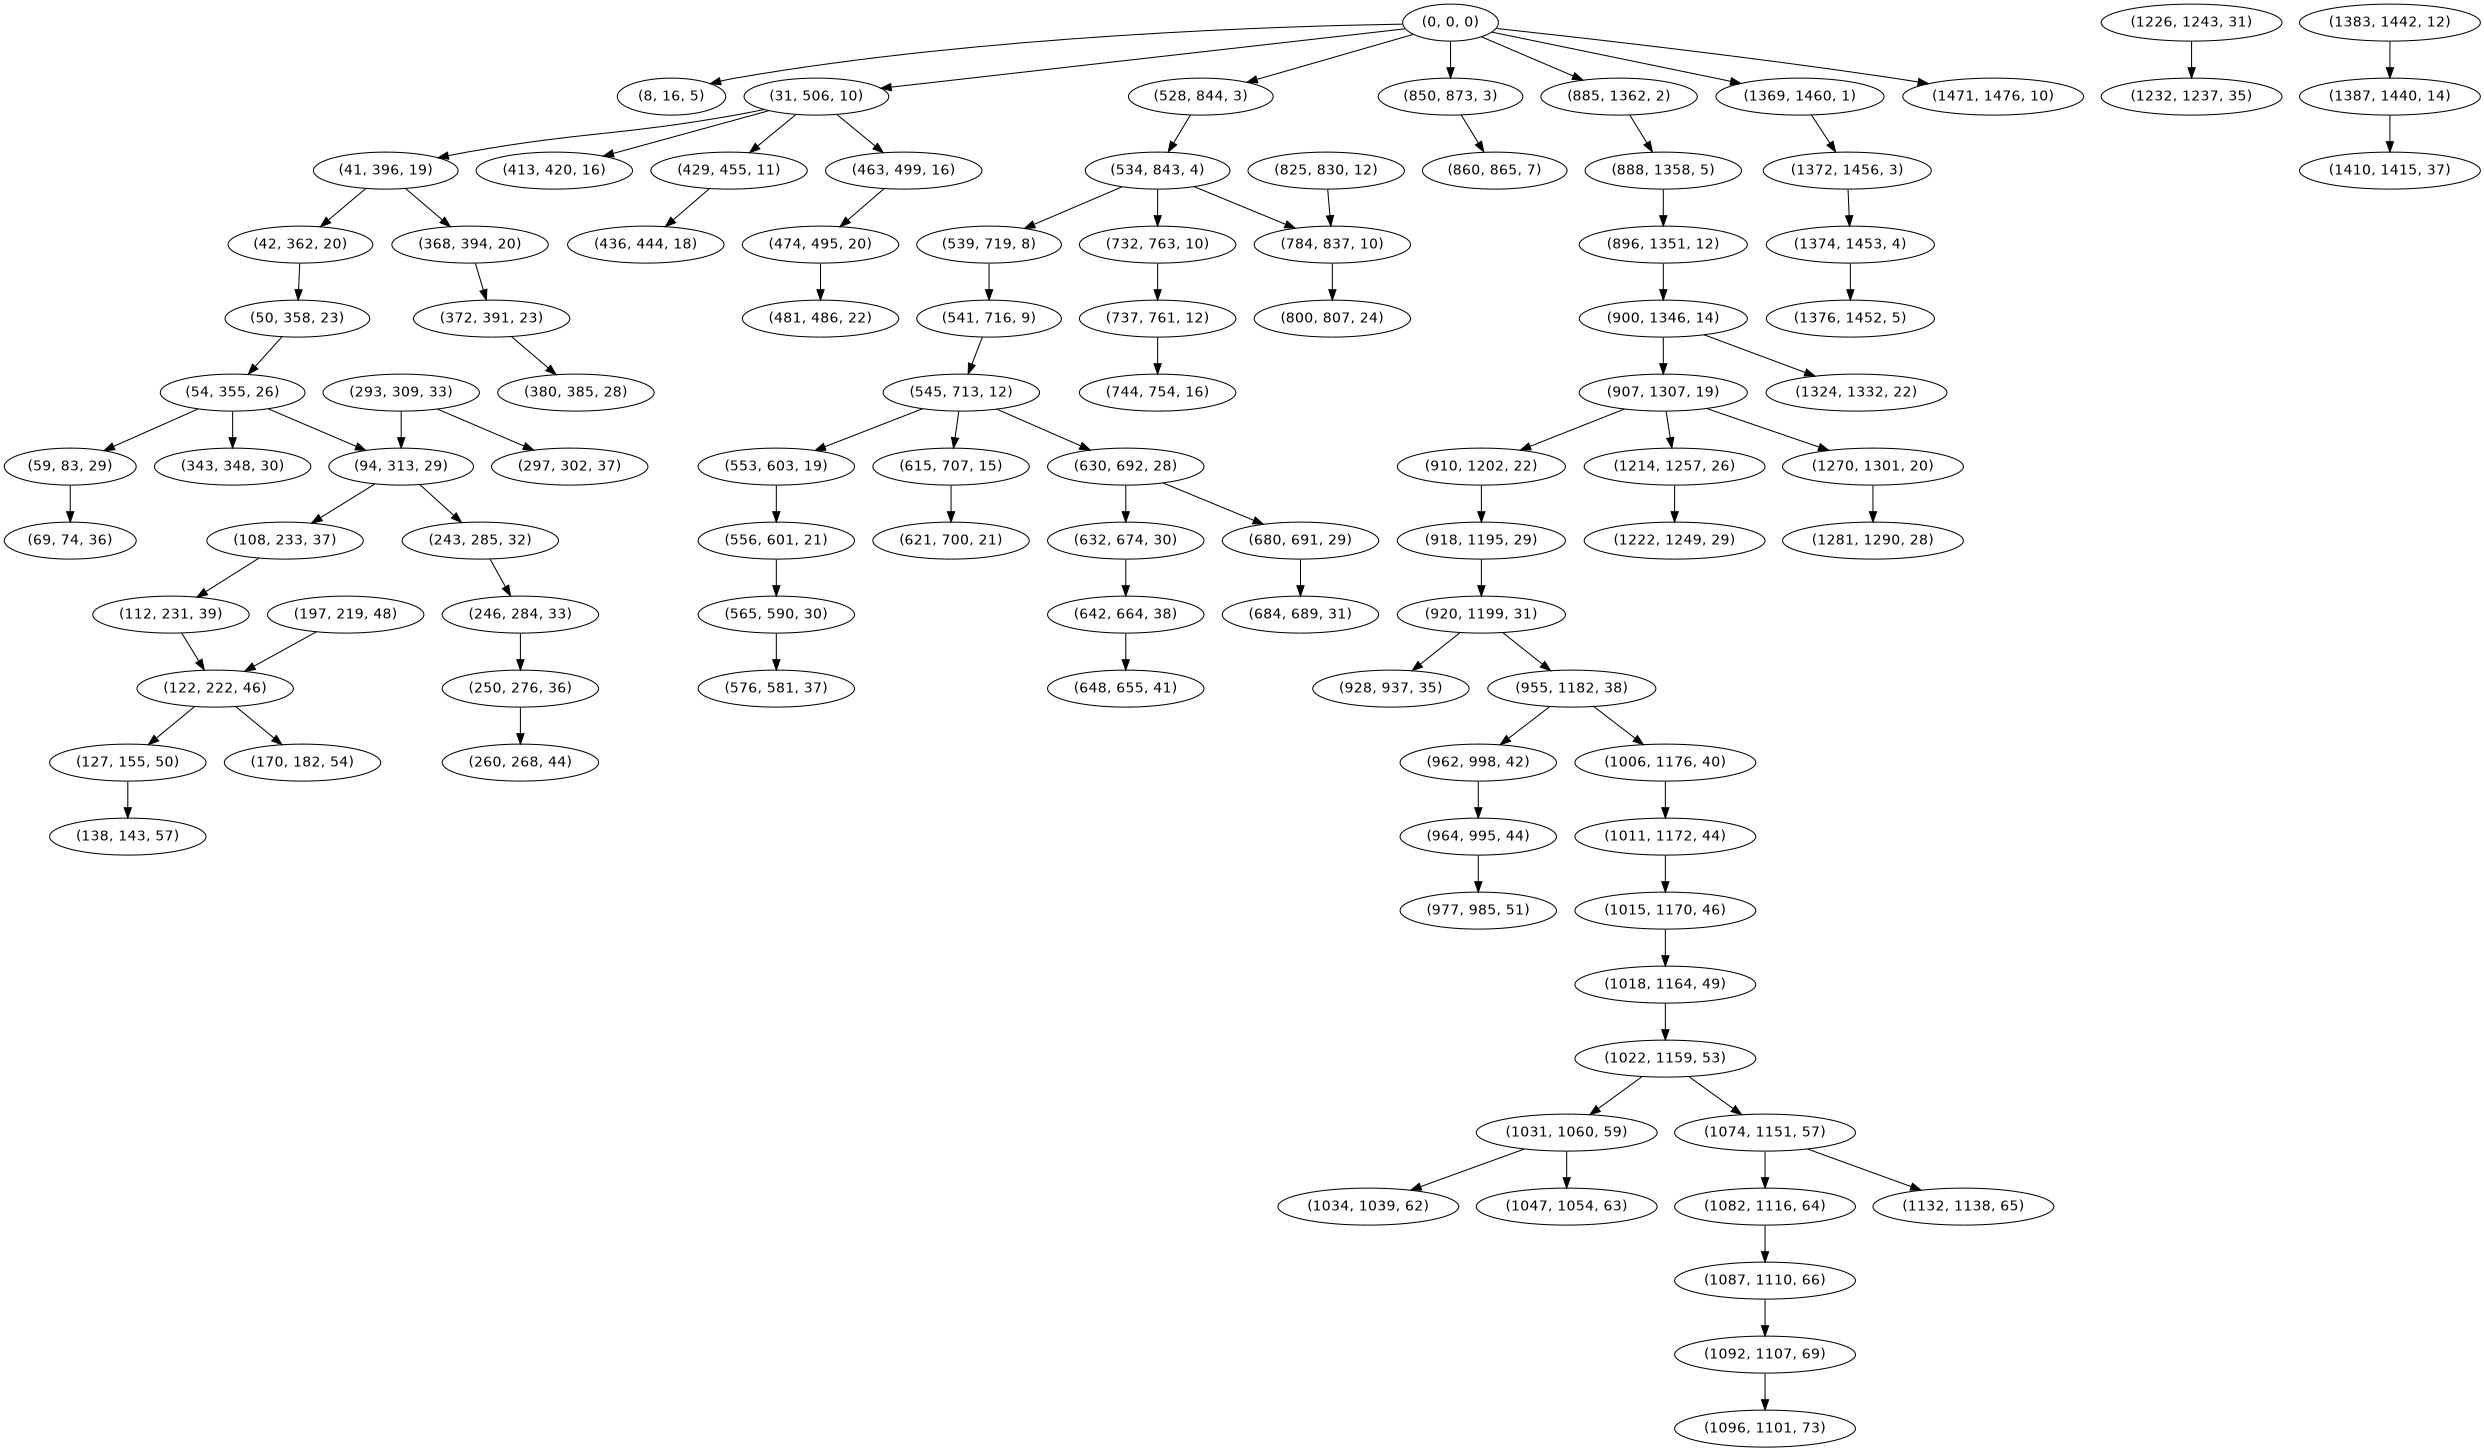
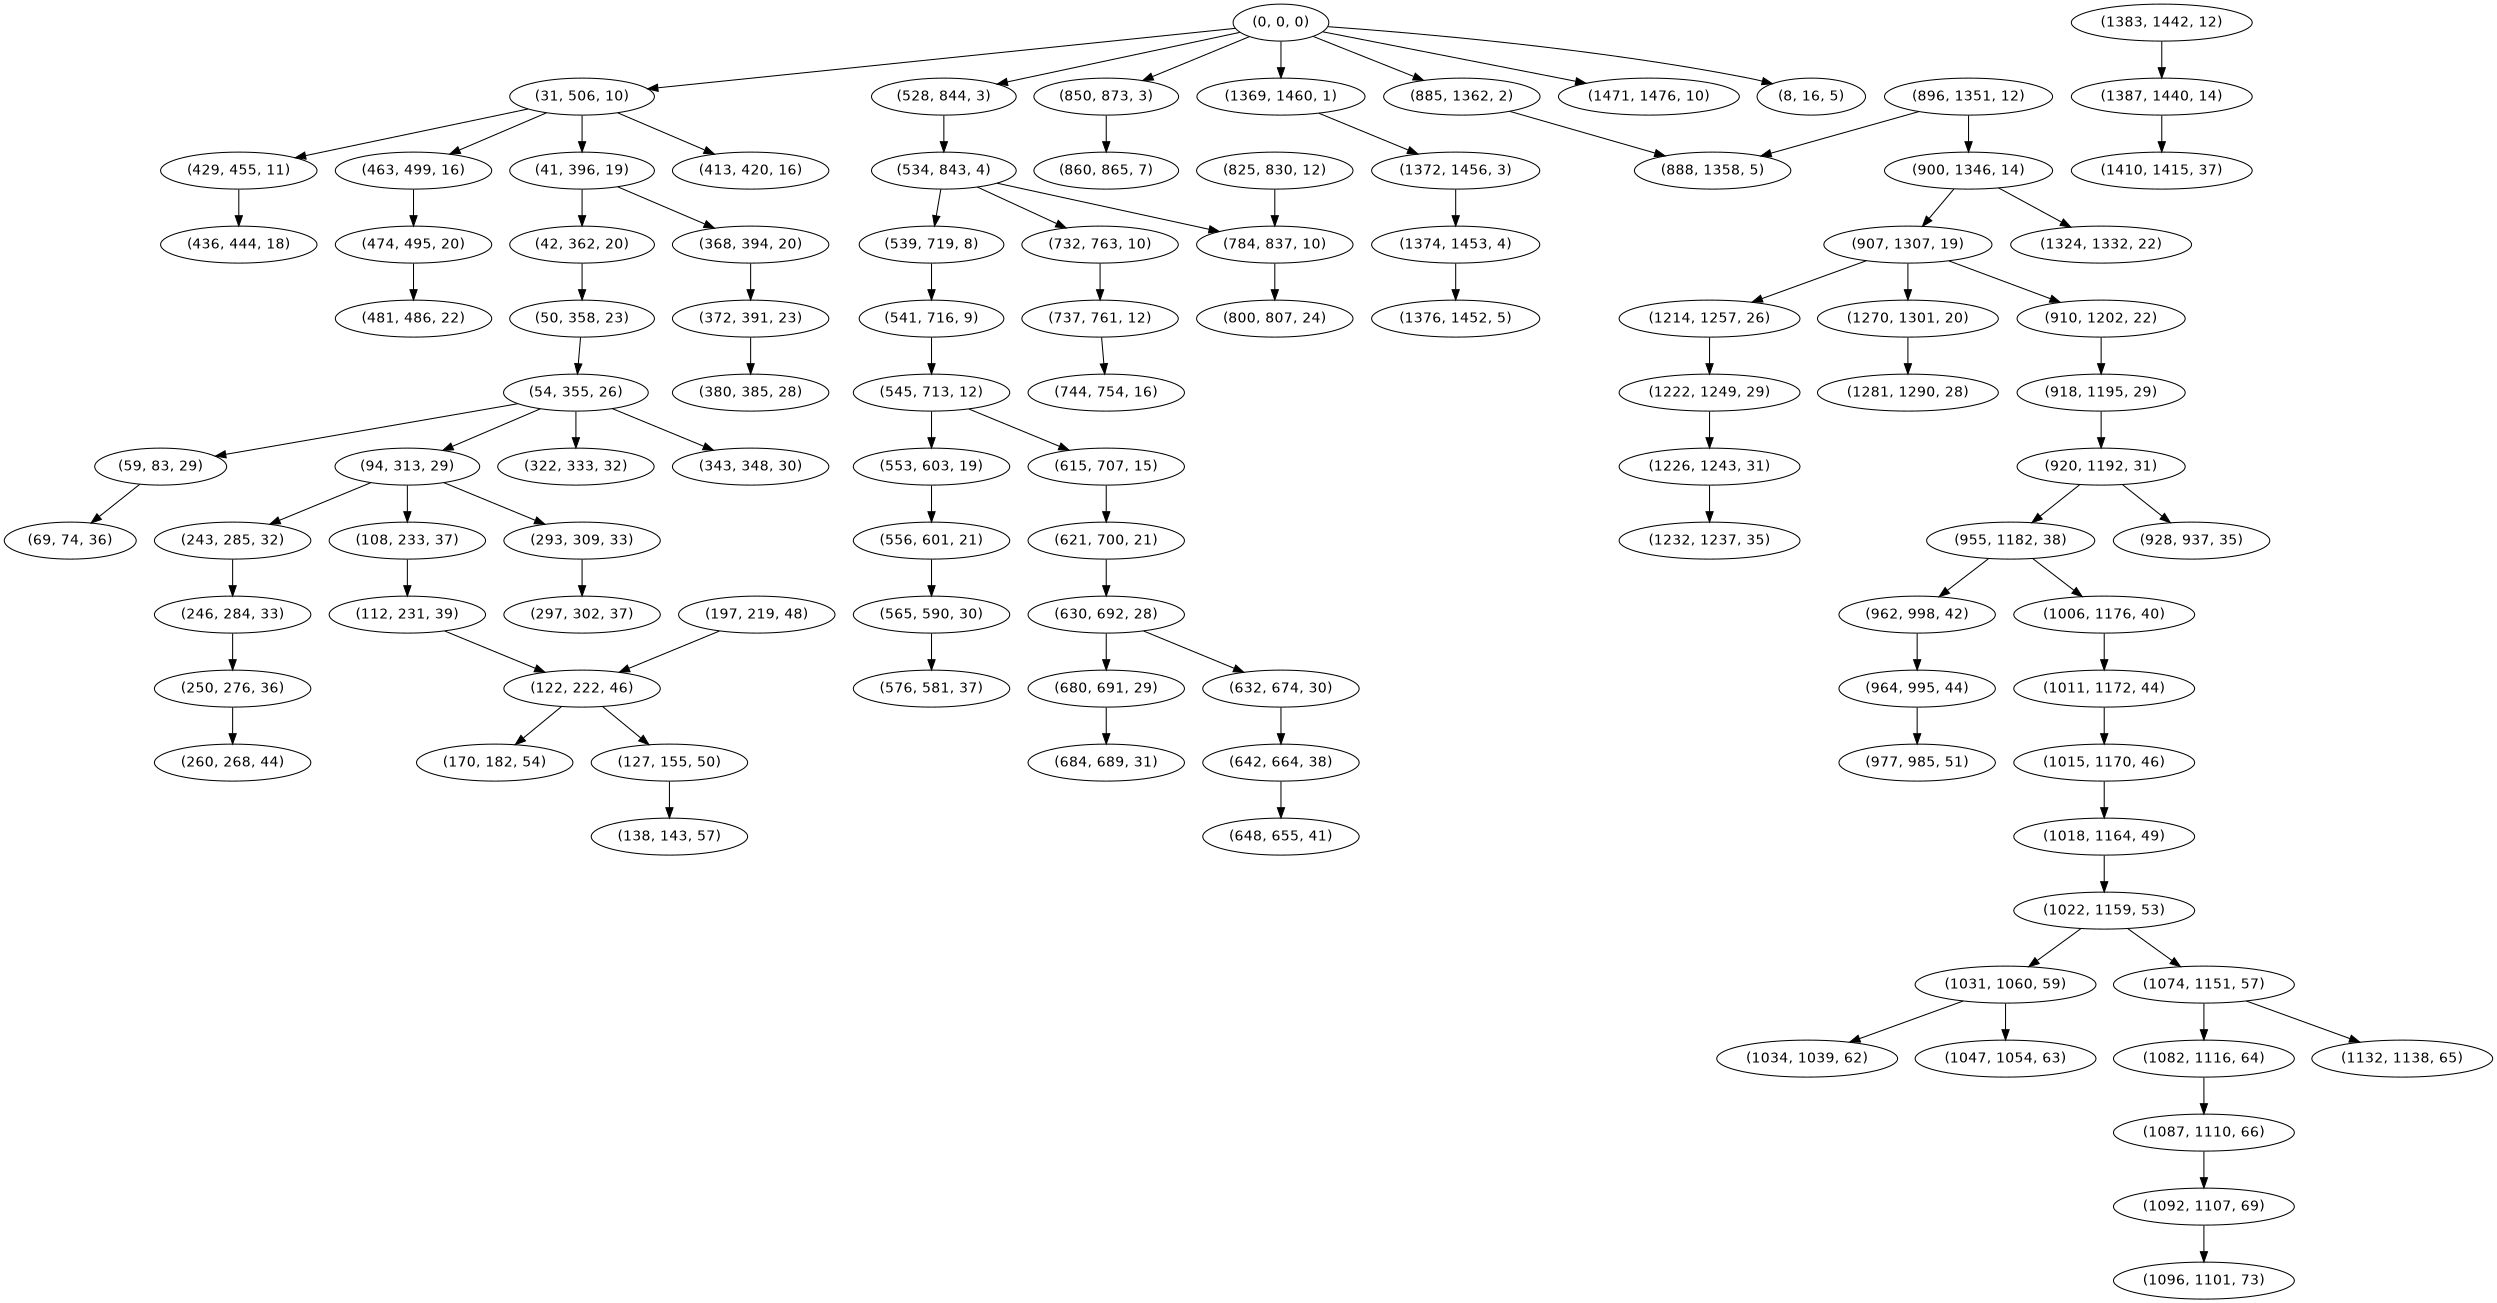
(1663, 203) -> (1845, 132)
(401, 425) -> (490, 501)
none -> (1710, 425)
(1039, 427) -> (1106, 573)
none -> (576, 467)
(1481, 615) -> (2101, 467)
